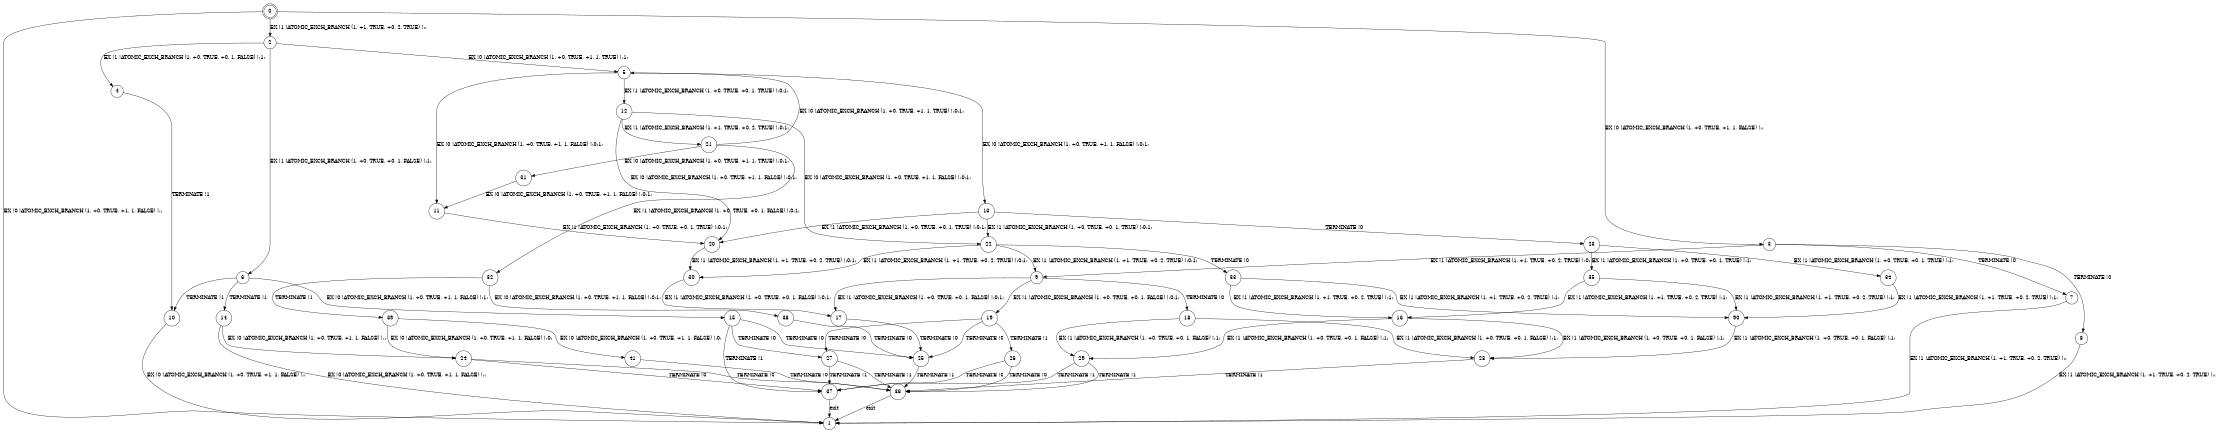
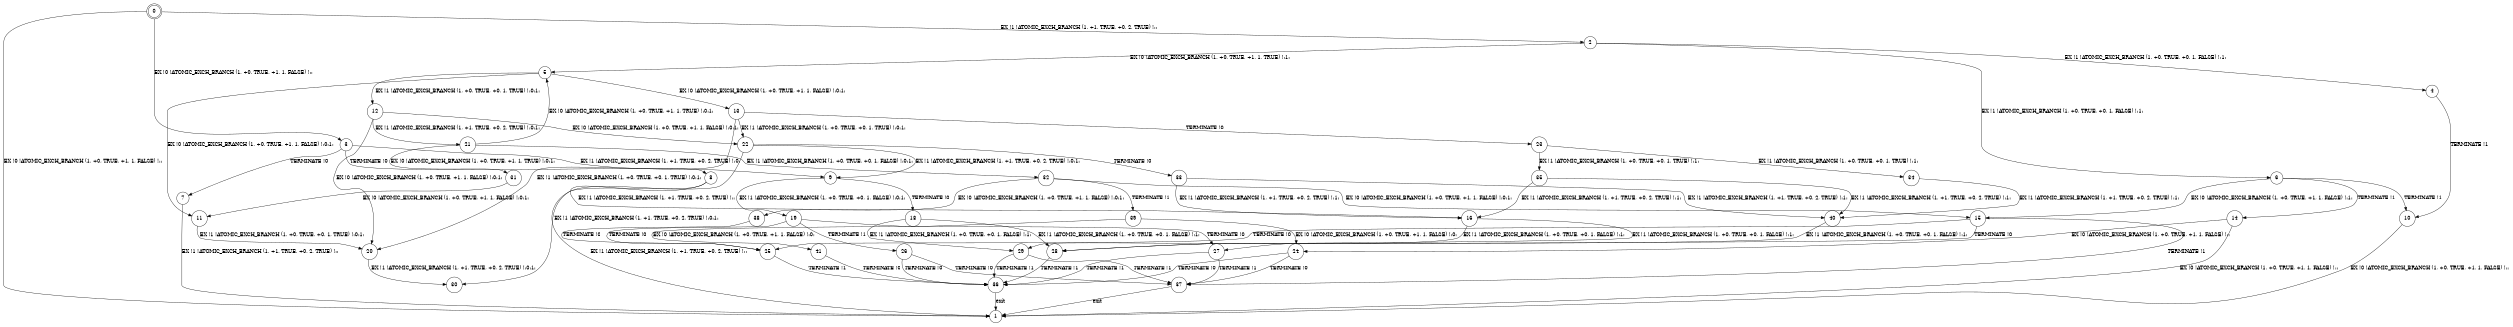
none -> (1483, 209)
none -> (941, 210)
(839, 318) -> none
(1736, 318) -> (1832, 218)
